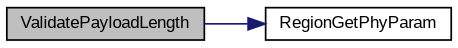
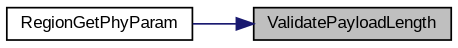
(226, 24) -> (214, 24)
